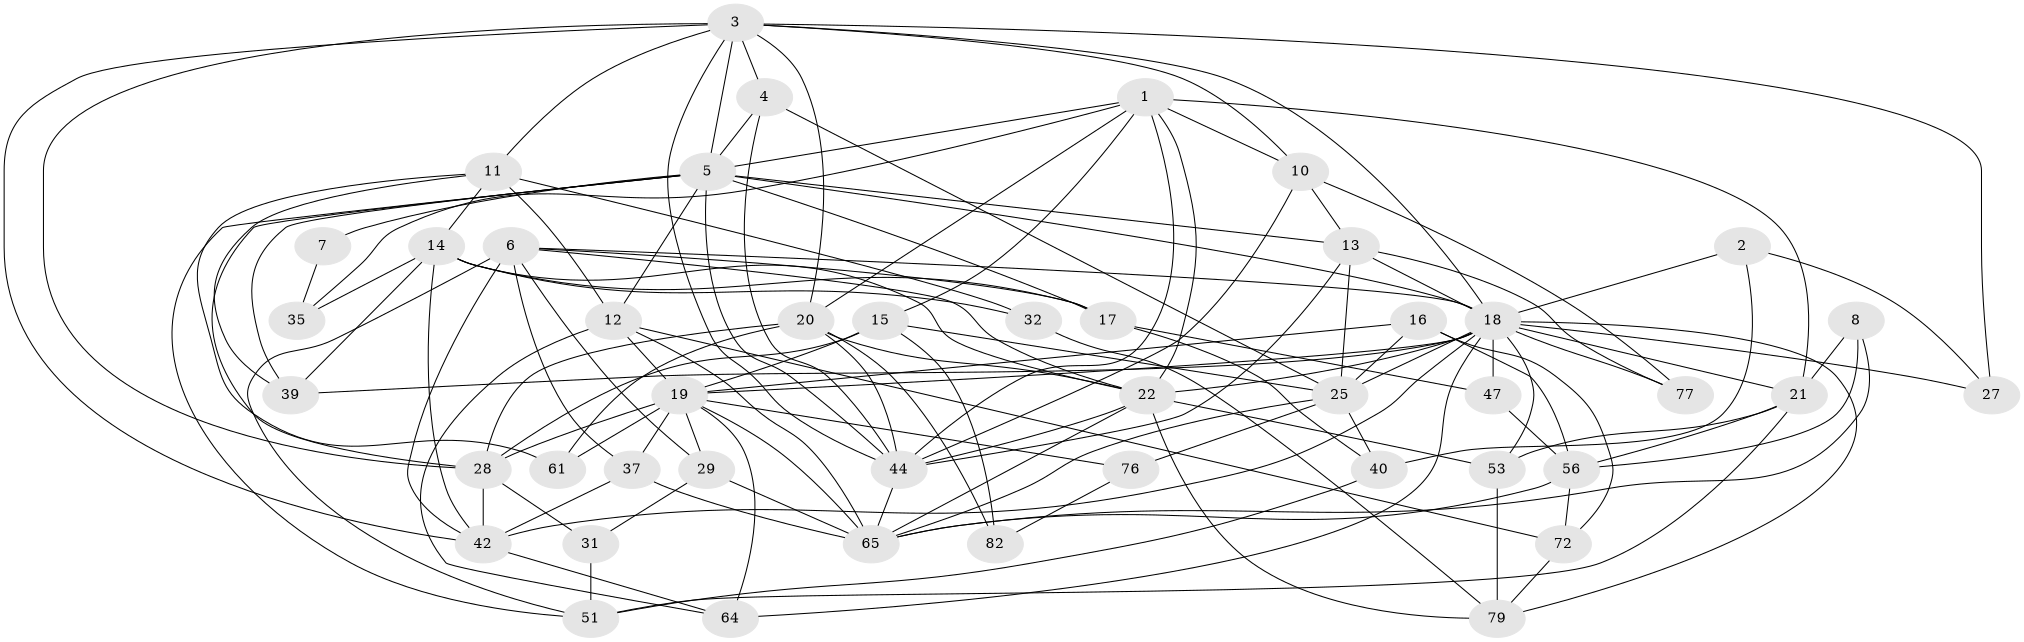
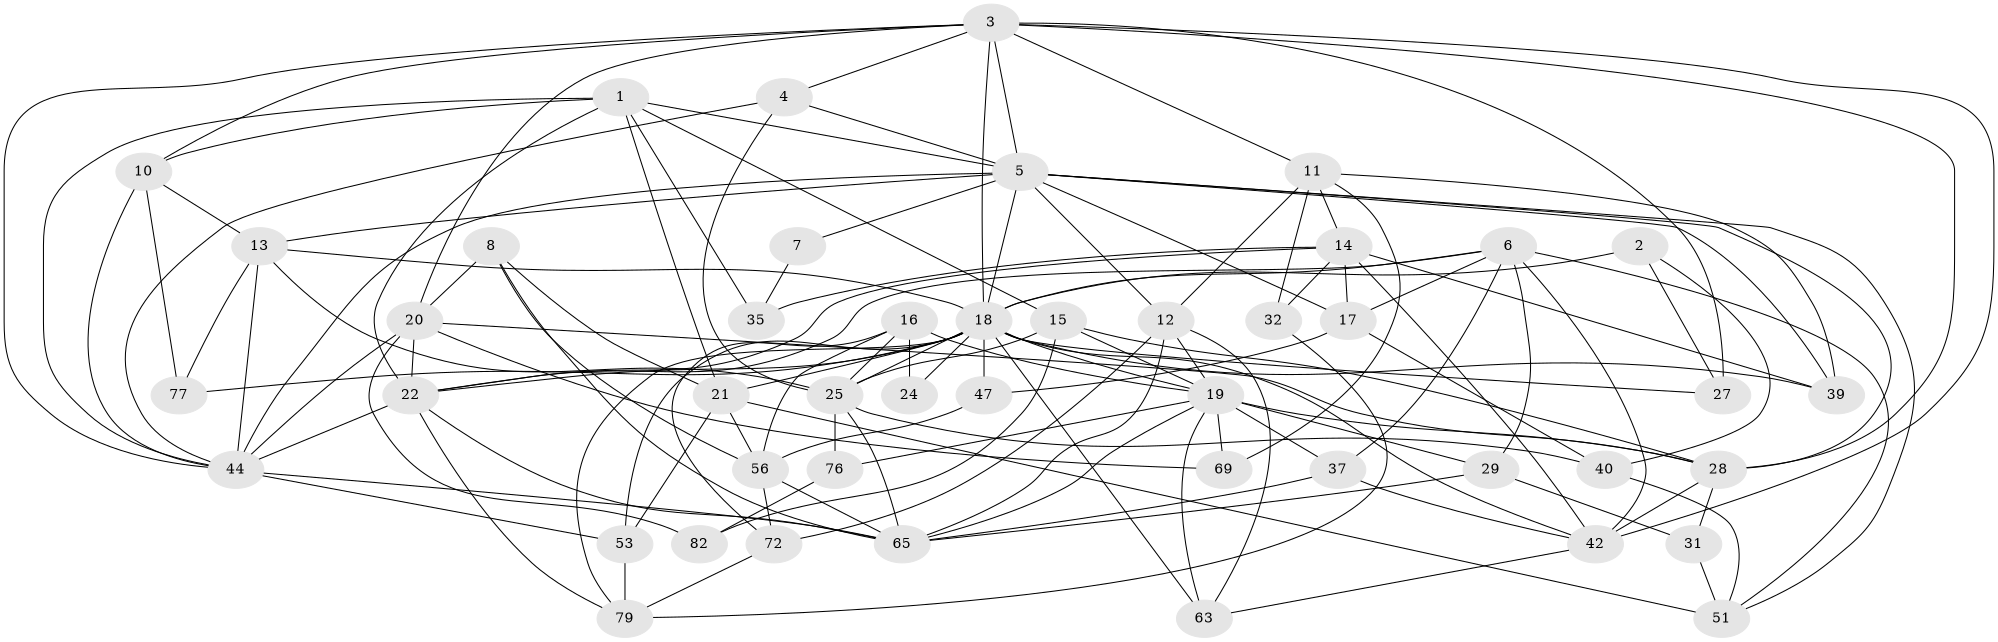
(961, 219) -> (453, 284)
none -> (910, 395)
(1308, 429) -> (430, 507)
(558, 470) -> (1224, 470)
(731, 619) -> (1204, 619)
